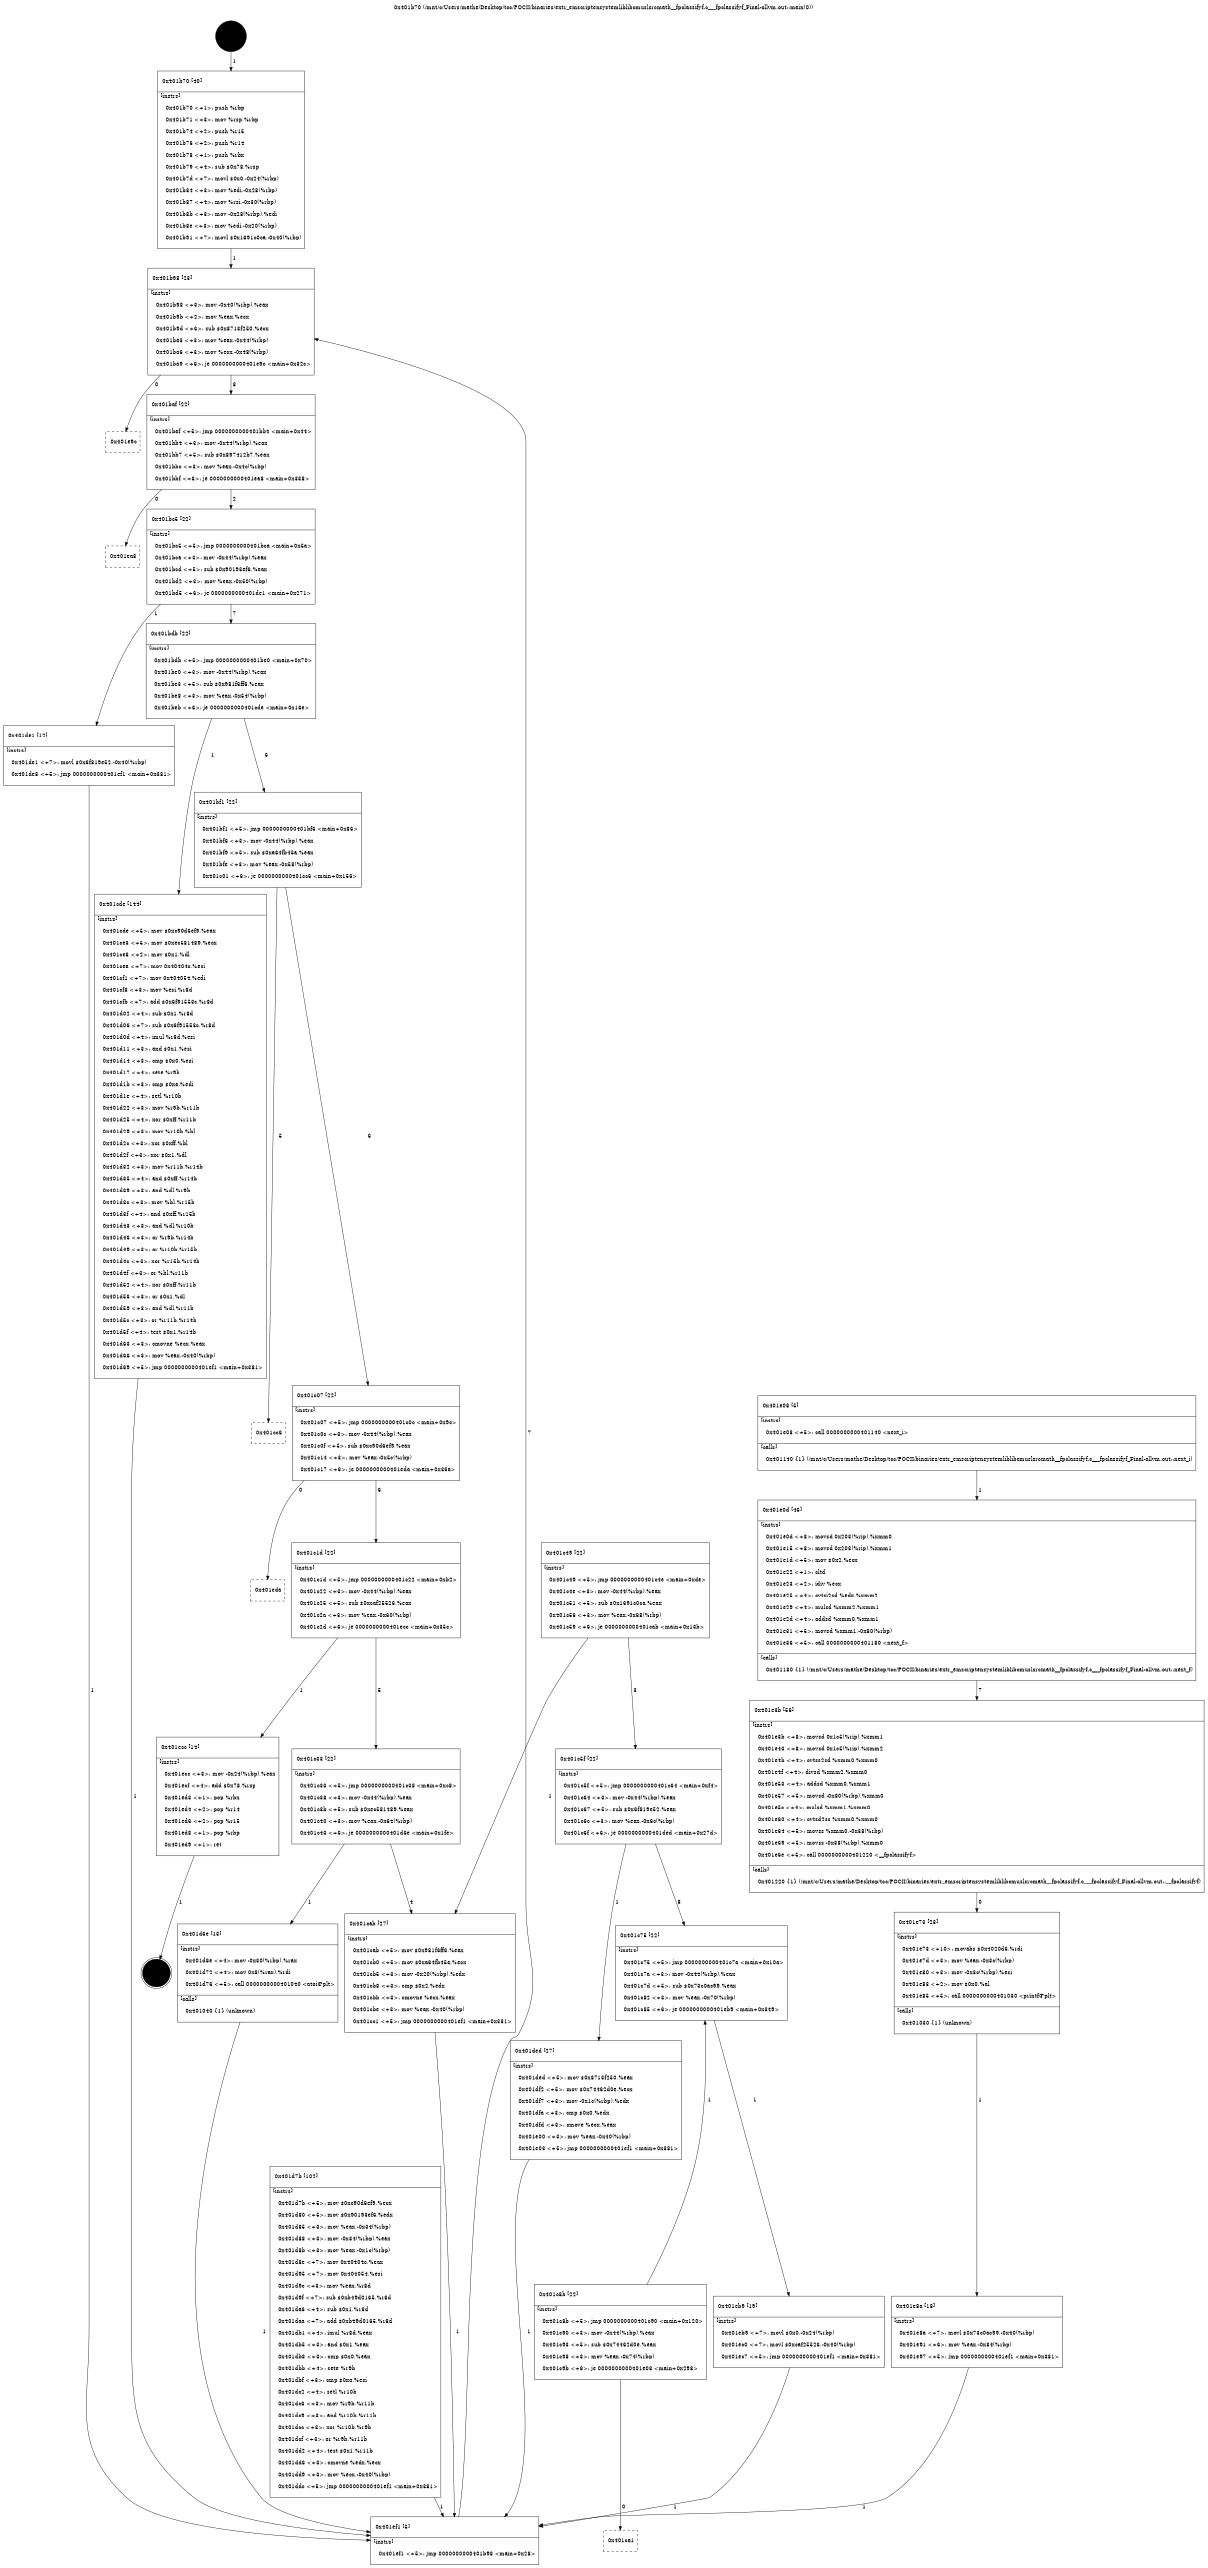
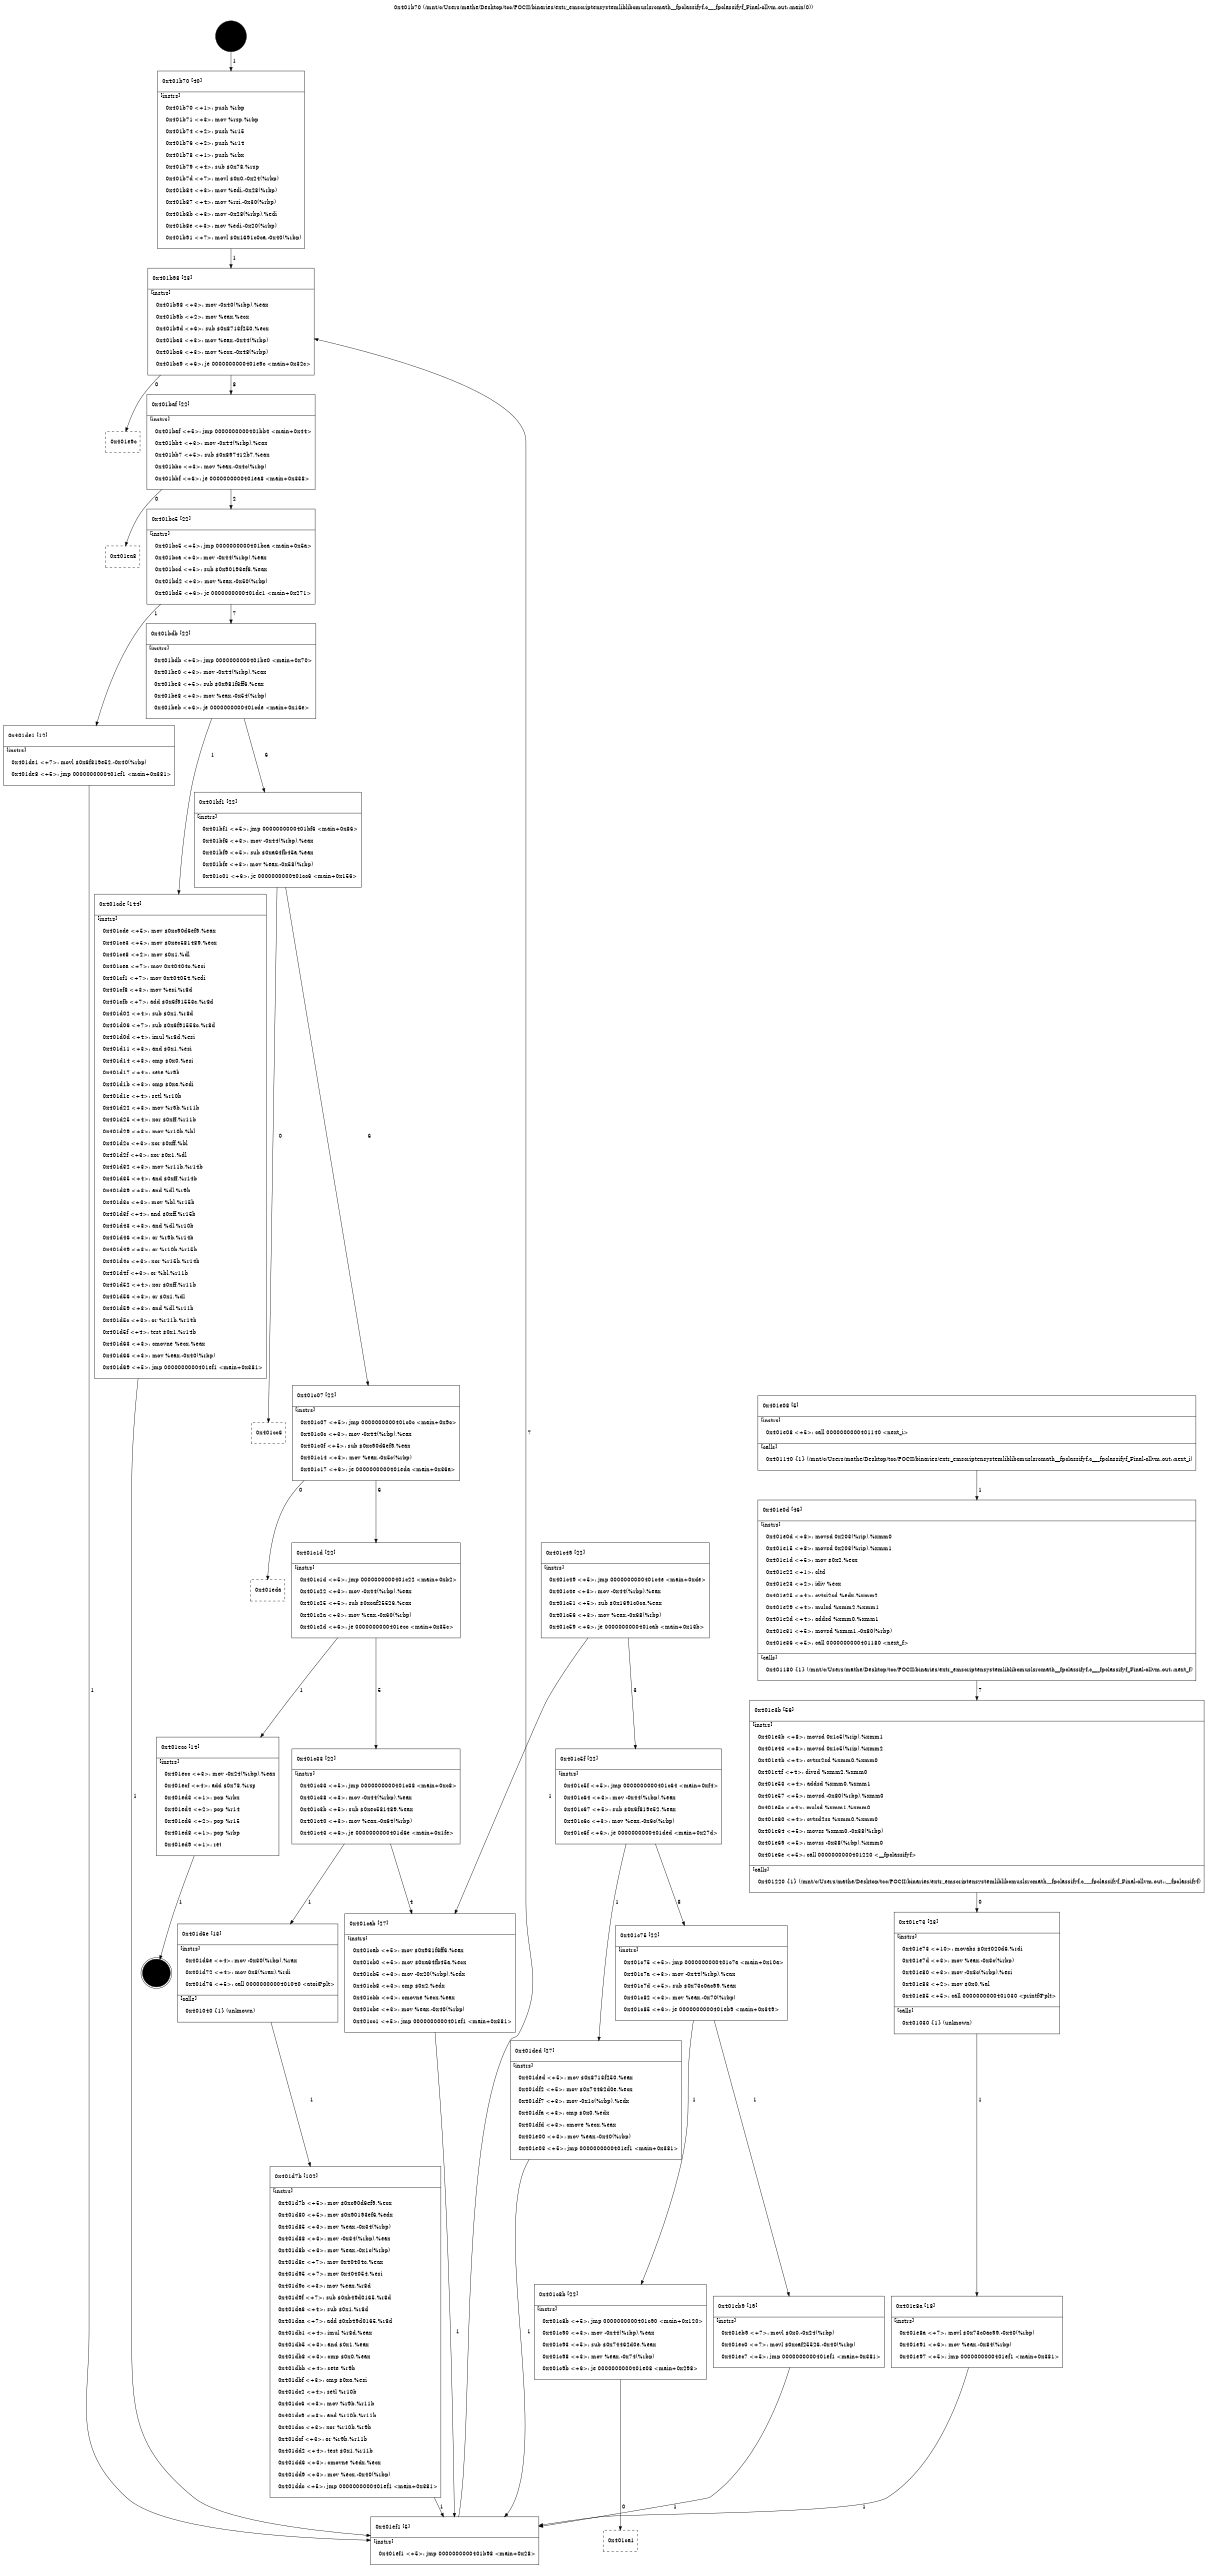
(280, 1136) -> (280, 1136)
(696, 2159) -> (683, 2154)
(197, 2320) -> (290, 2092)
